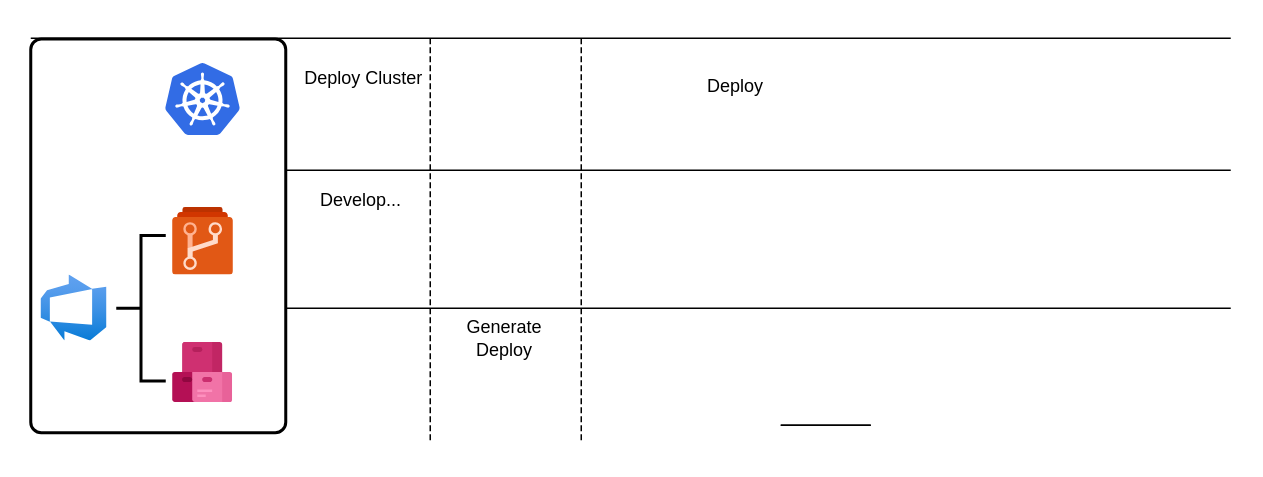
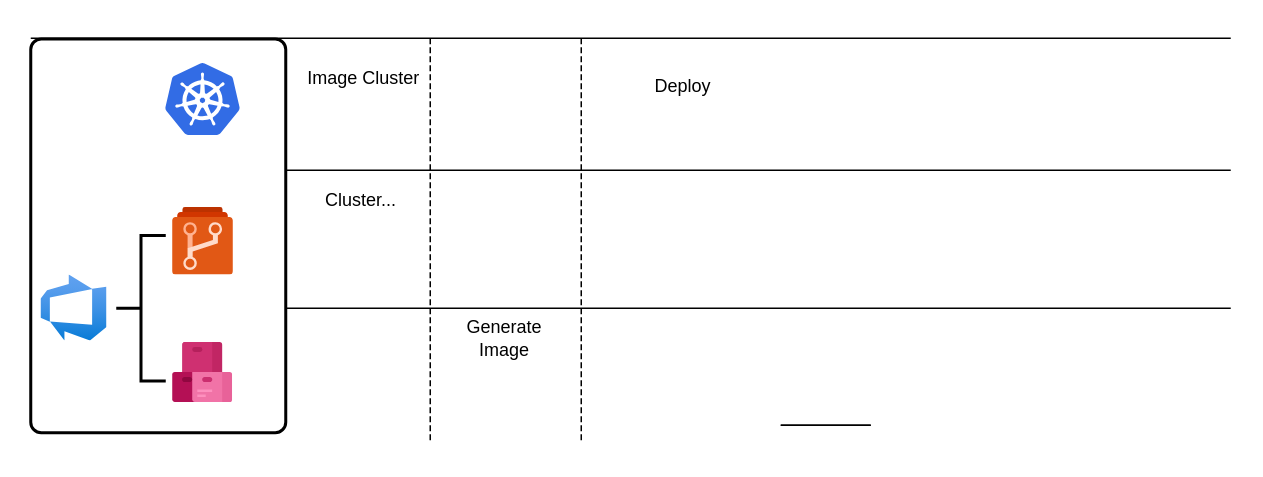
(362, 79) -> (362, 79)
(736, 86) -> (683, 86)
(364, 200) -> (364, 200)
(505, 338) -> (505, 338)
